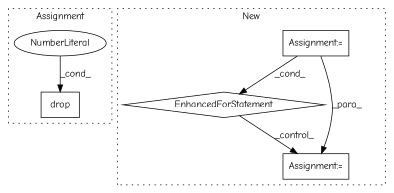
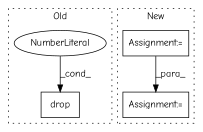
(60, 17) -> (60, 17)
(224, 105) -> none
